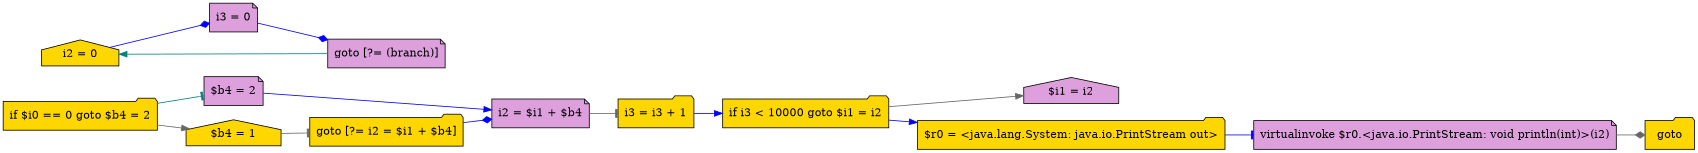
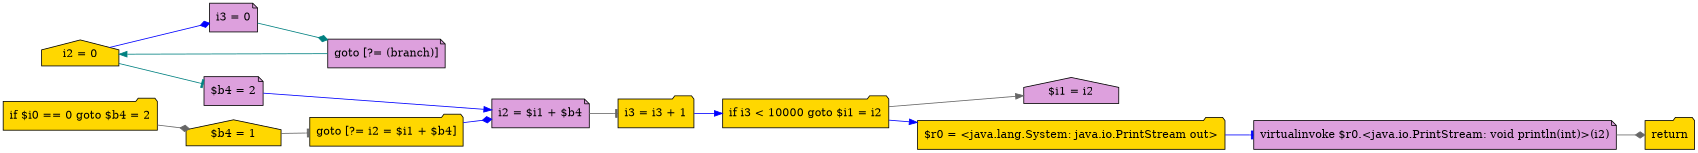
(288, 30) -> (288, 30)
(178, 100) -> (159, 73)
(169, 127) -> (169, 127)
(1670, 135) -> (1670, 135)
